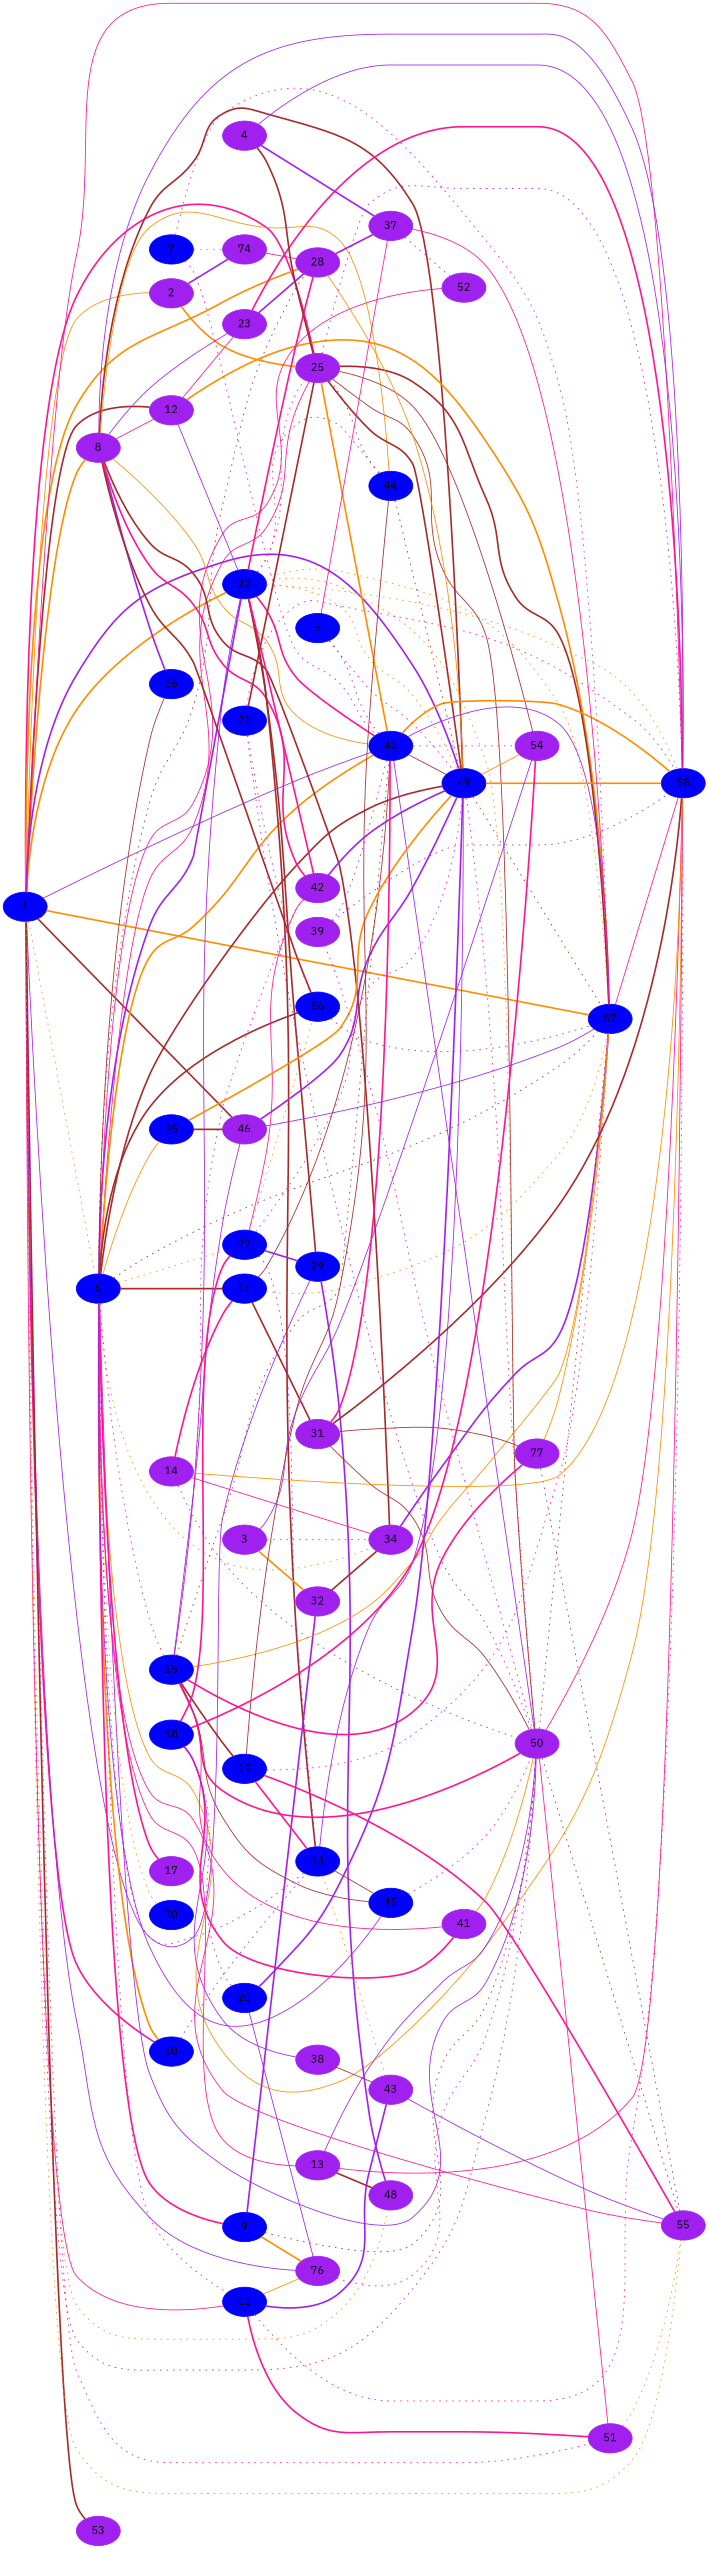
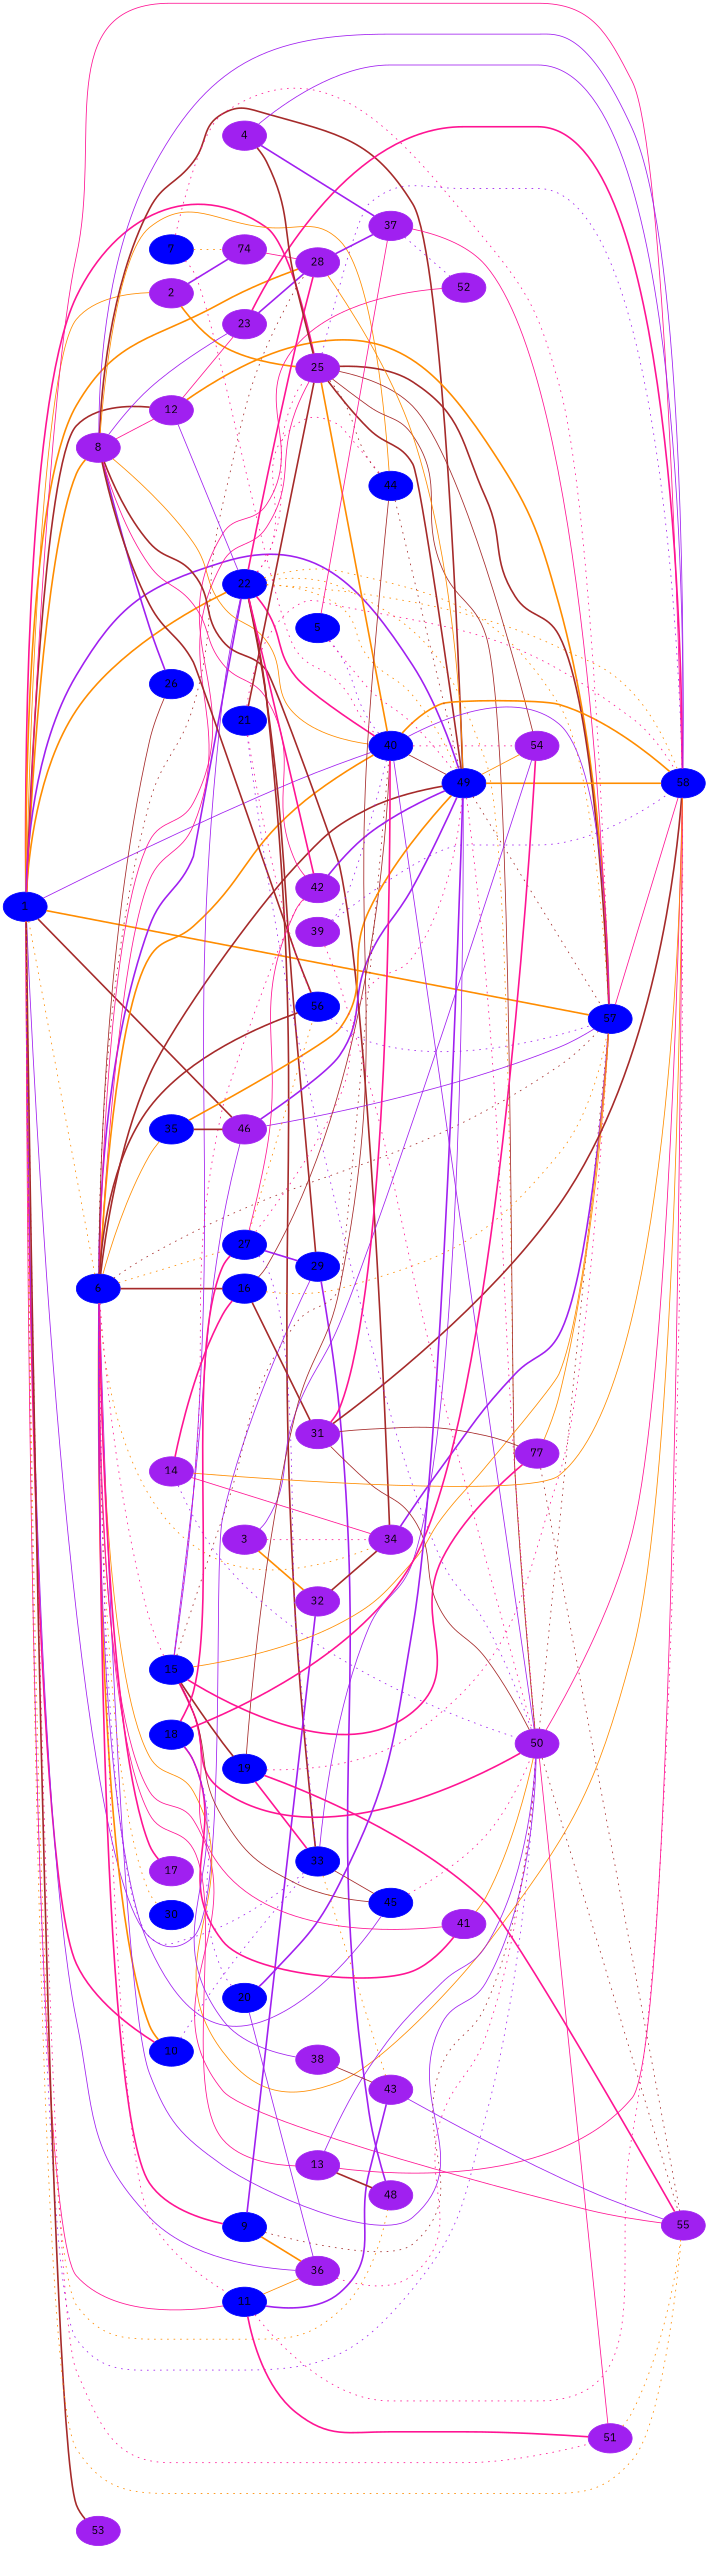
(216, 655) -> (216, 655)
(318, 2271) -> (318, 2271)
